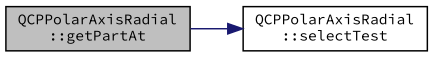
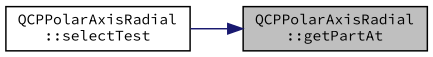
(209, 29) -> (209, 29)
